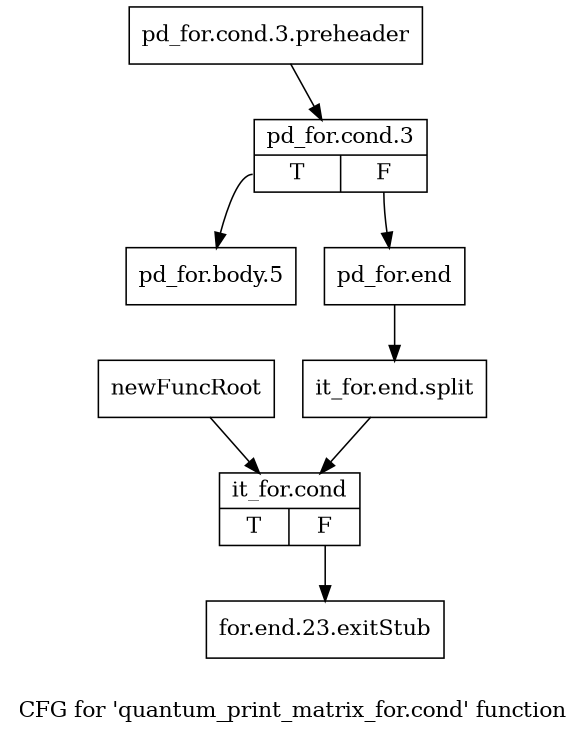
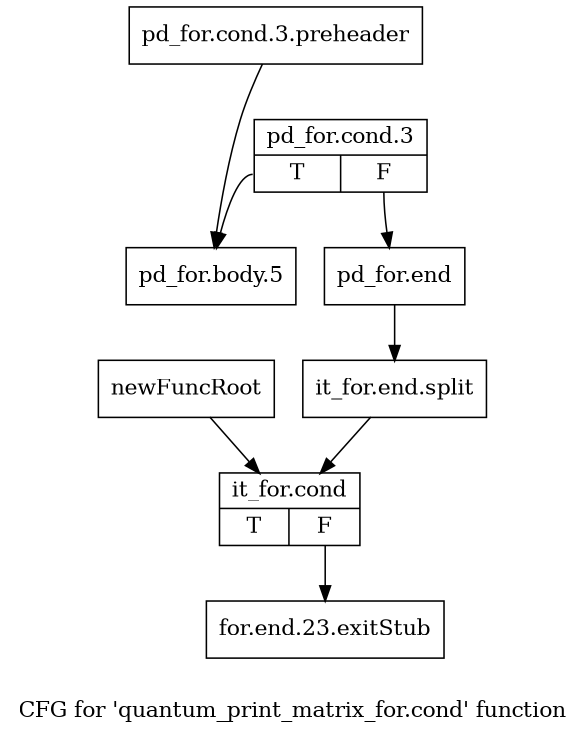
(302, 85) -> (233, 146)
